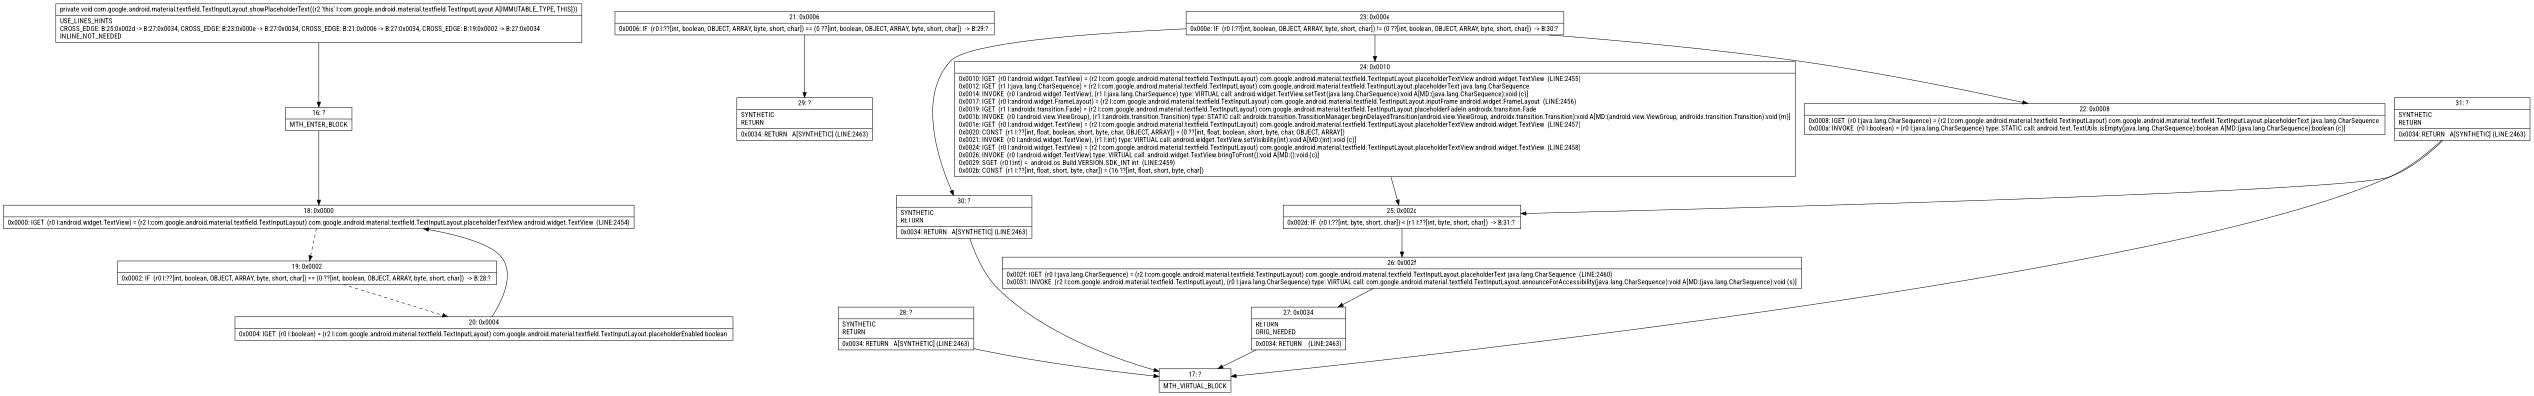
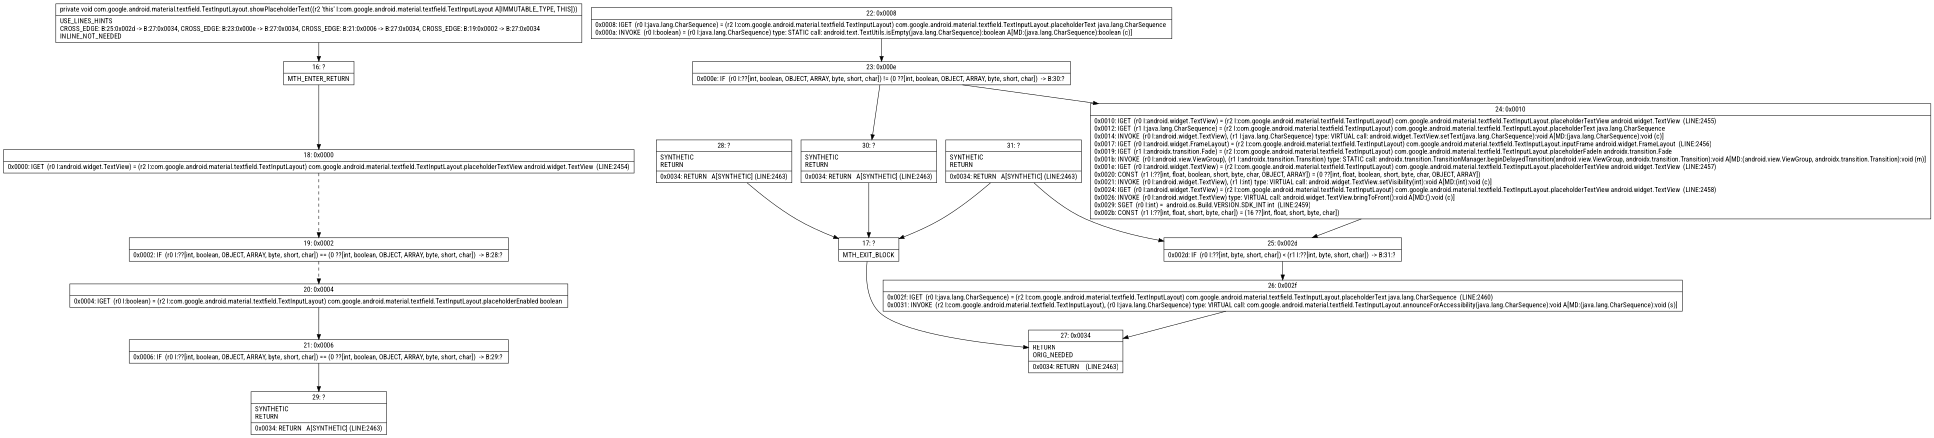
(1787, 59) -> (882, 48)
(319, 125) -> (319, 79)
(496, 252) -> (319, 321)
(1239, 358) -> (923, 331)
(1195, 386) -> (869, 255)
